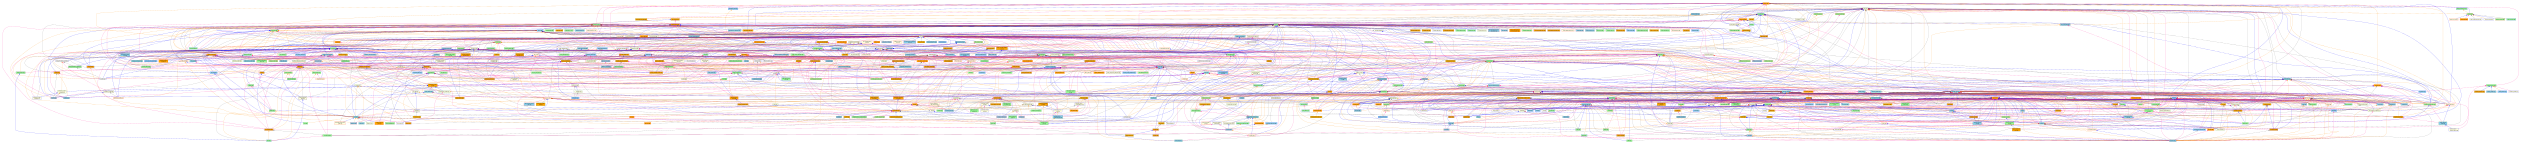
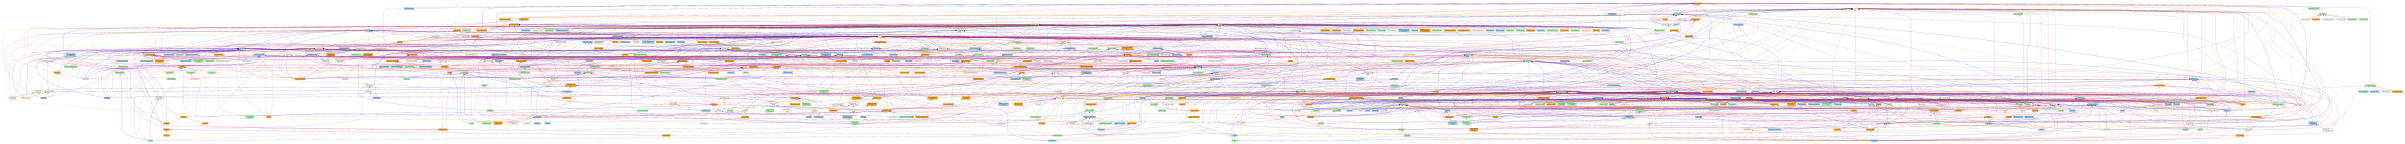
(516, 72) -> (961, 73)
